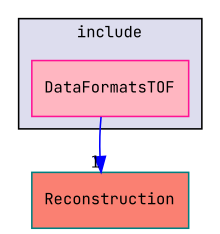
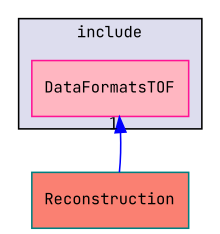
(100, 139) -> (121, 152)
